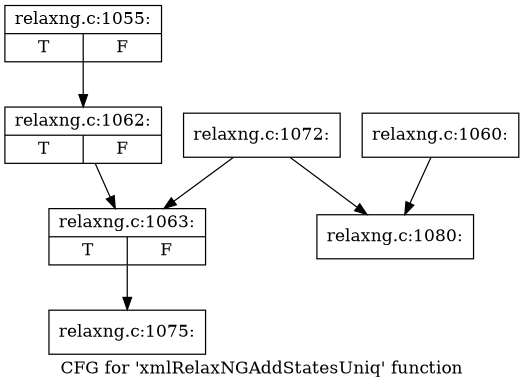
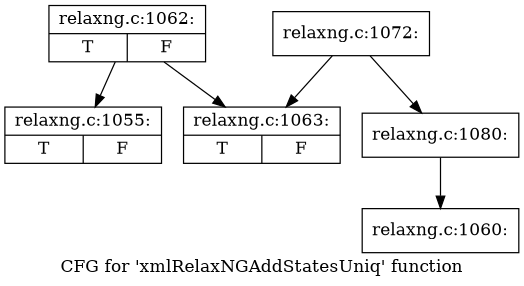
(83, 78) -> (108, 79)
(420, 180) -> (440, 177)
(127, 332) -> none
